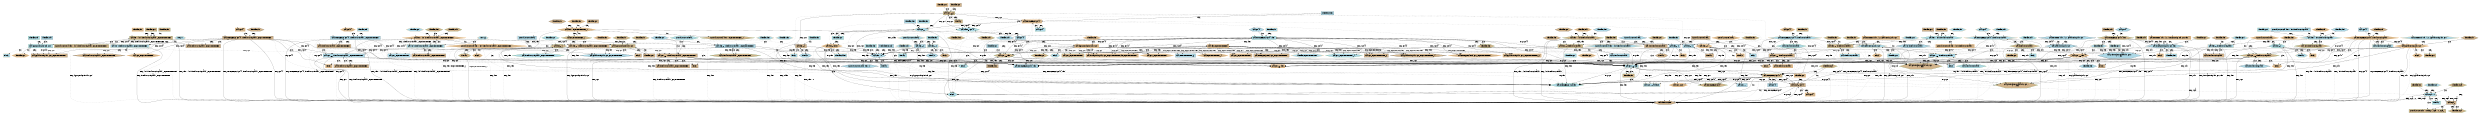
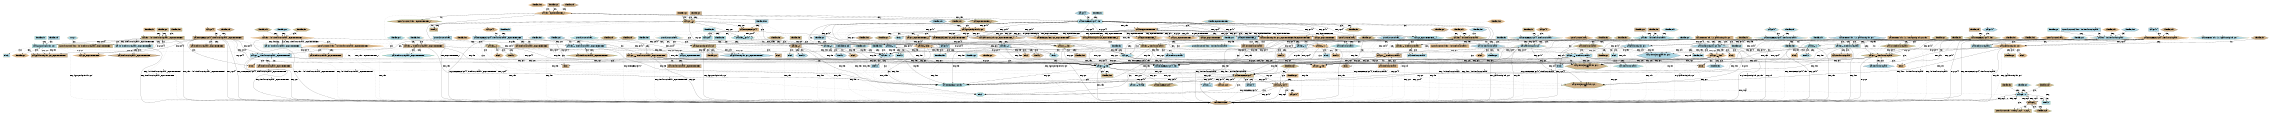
(483, 38) -> none
(1264, 50) -> (944, 33)
(1186, 56) -> (1247, 38)
(860, 66) -> none
(1572, 95) -> none
